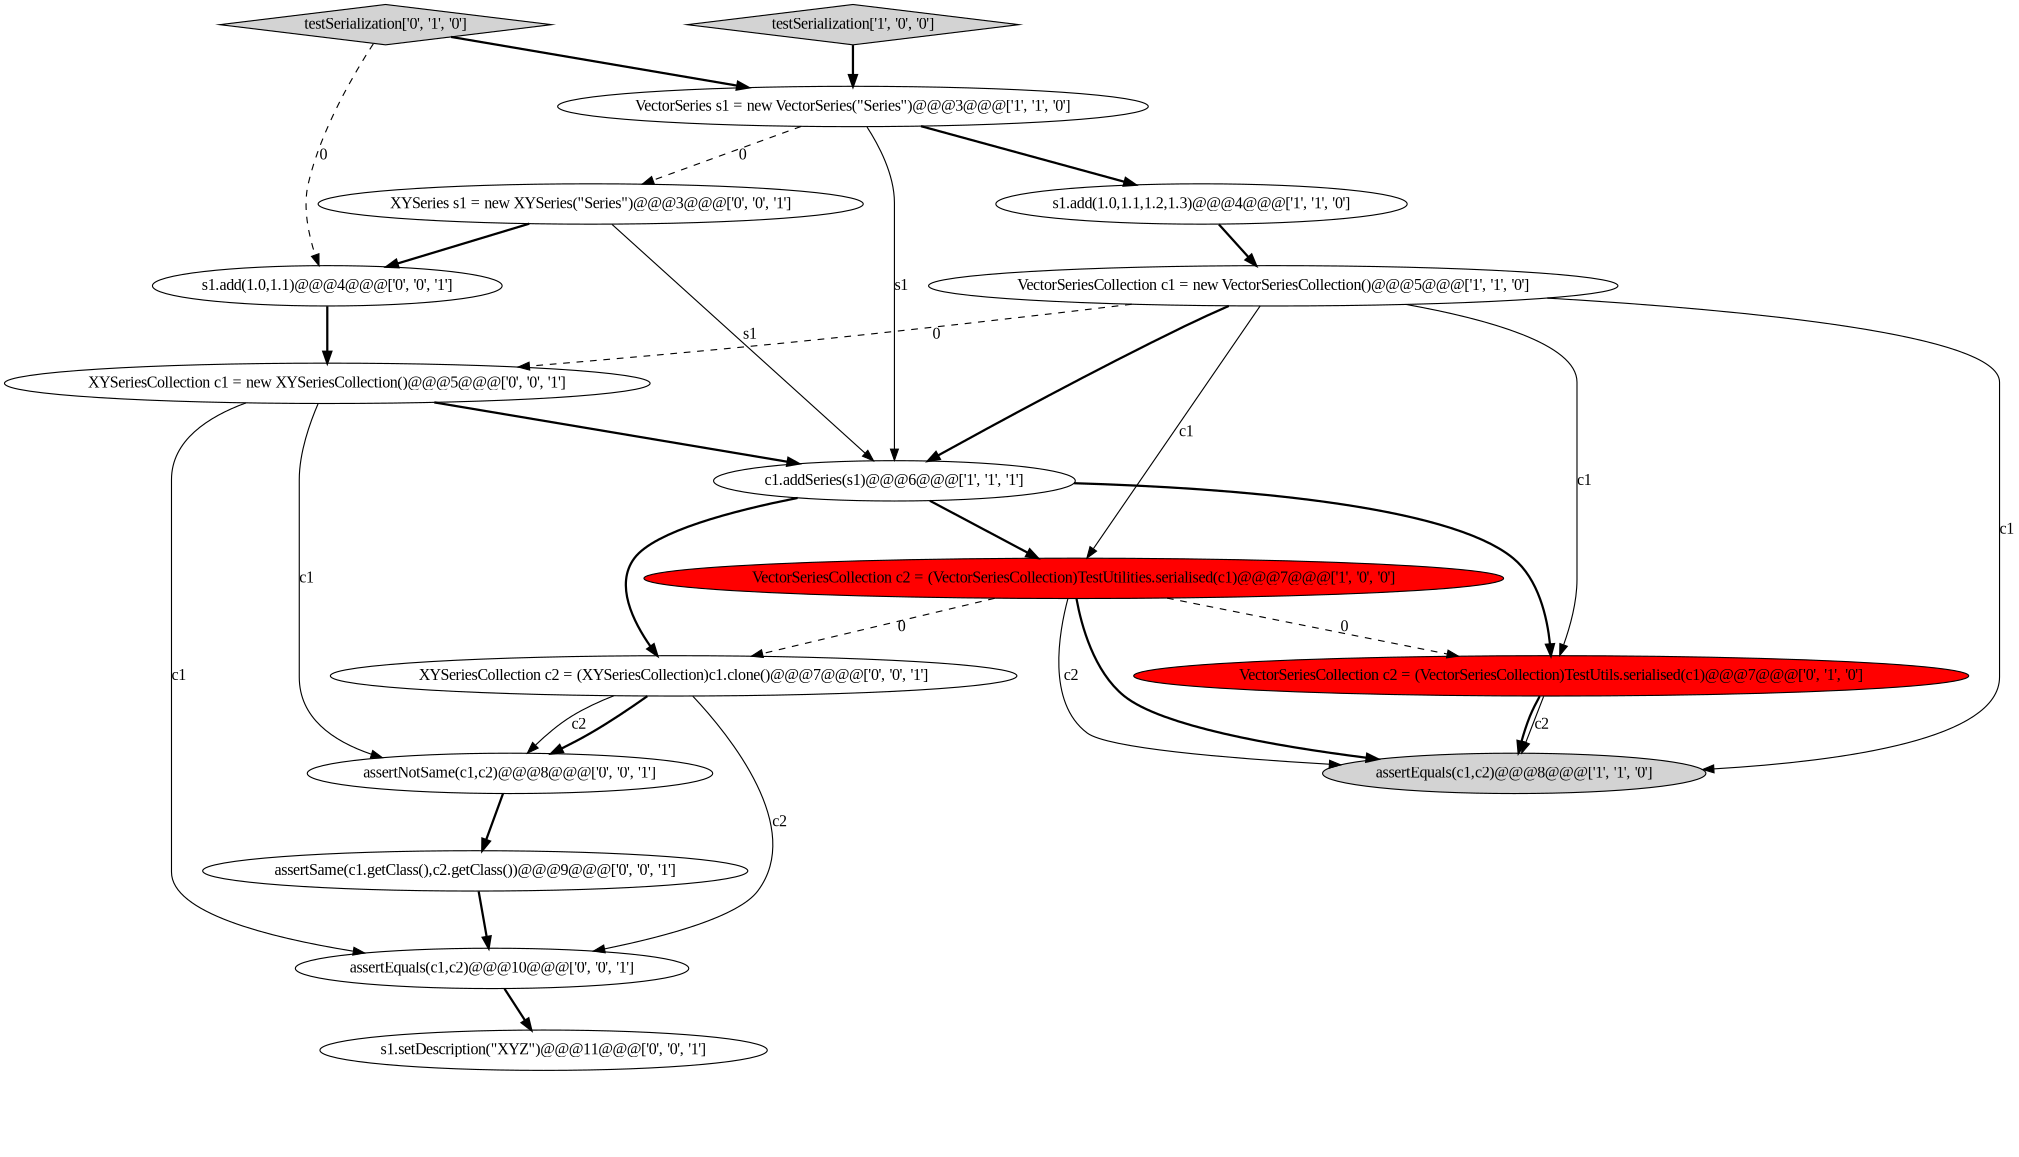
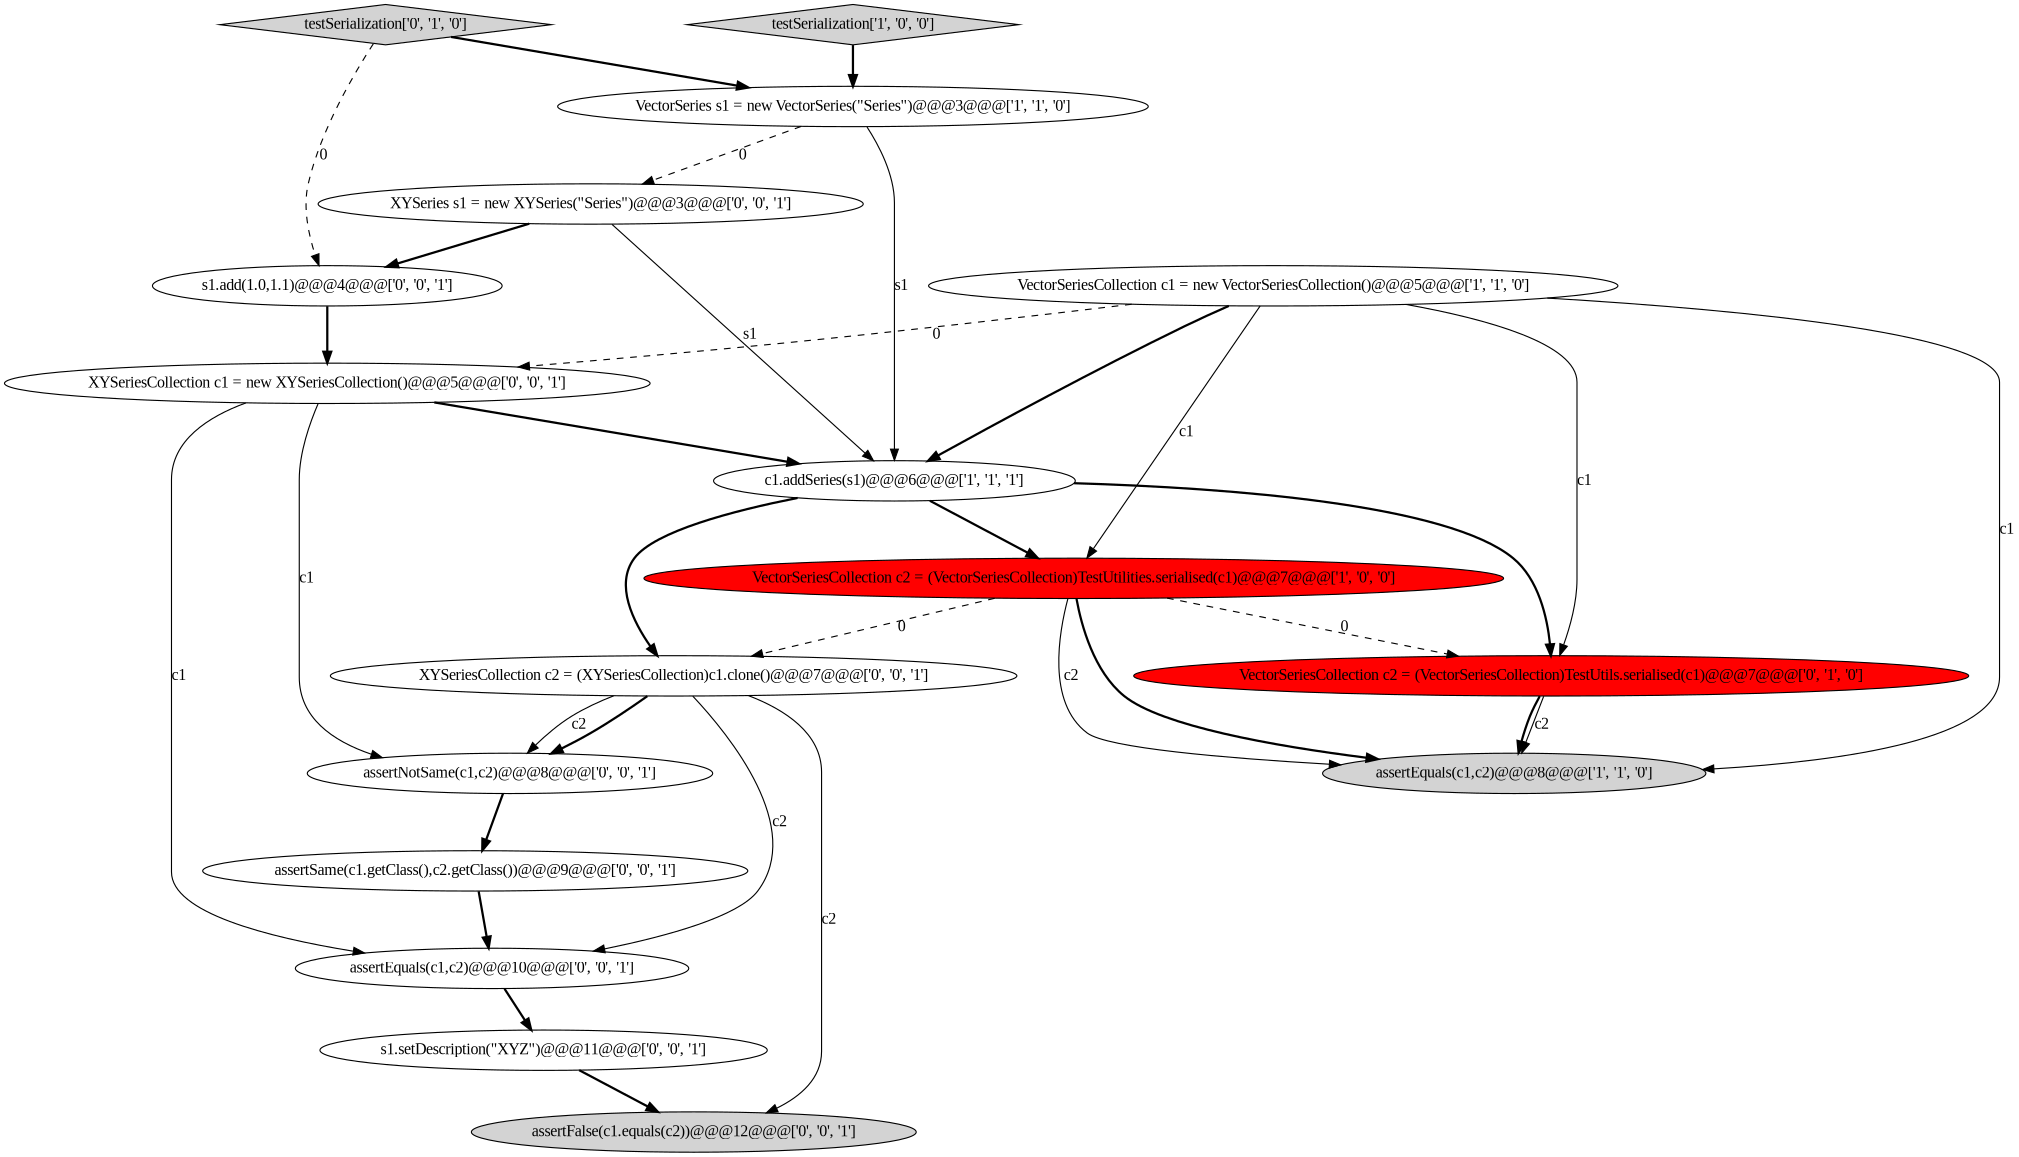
(1202, 204) -> none
none -> (694, 1132)
